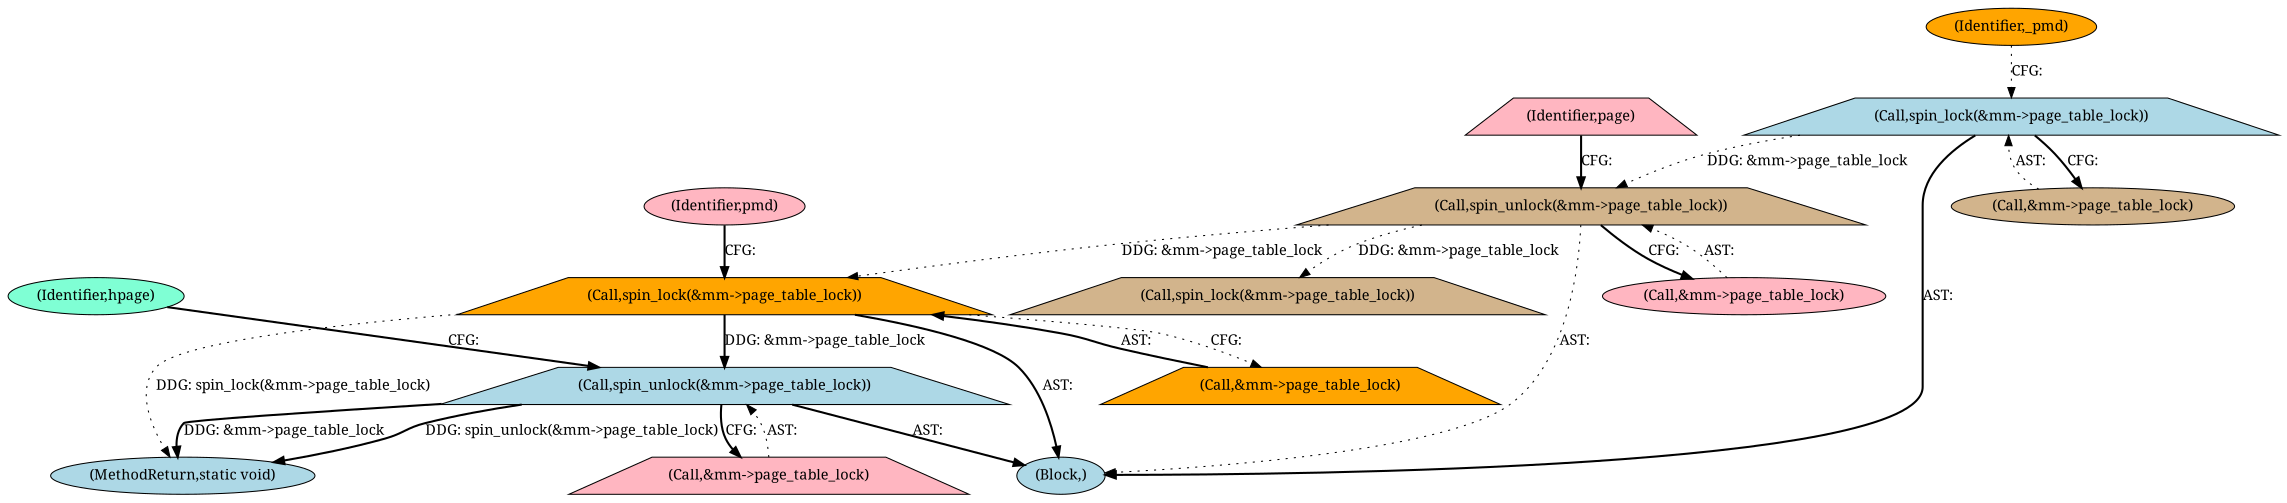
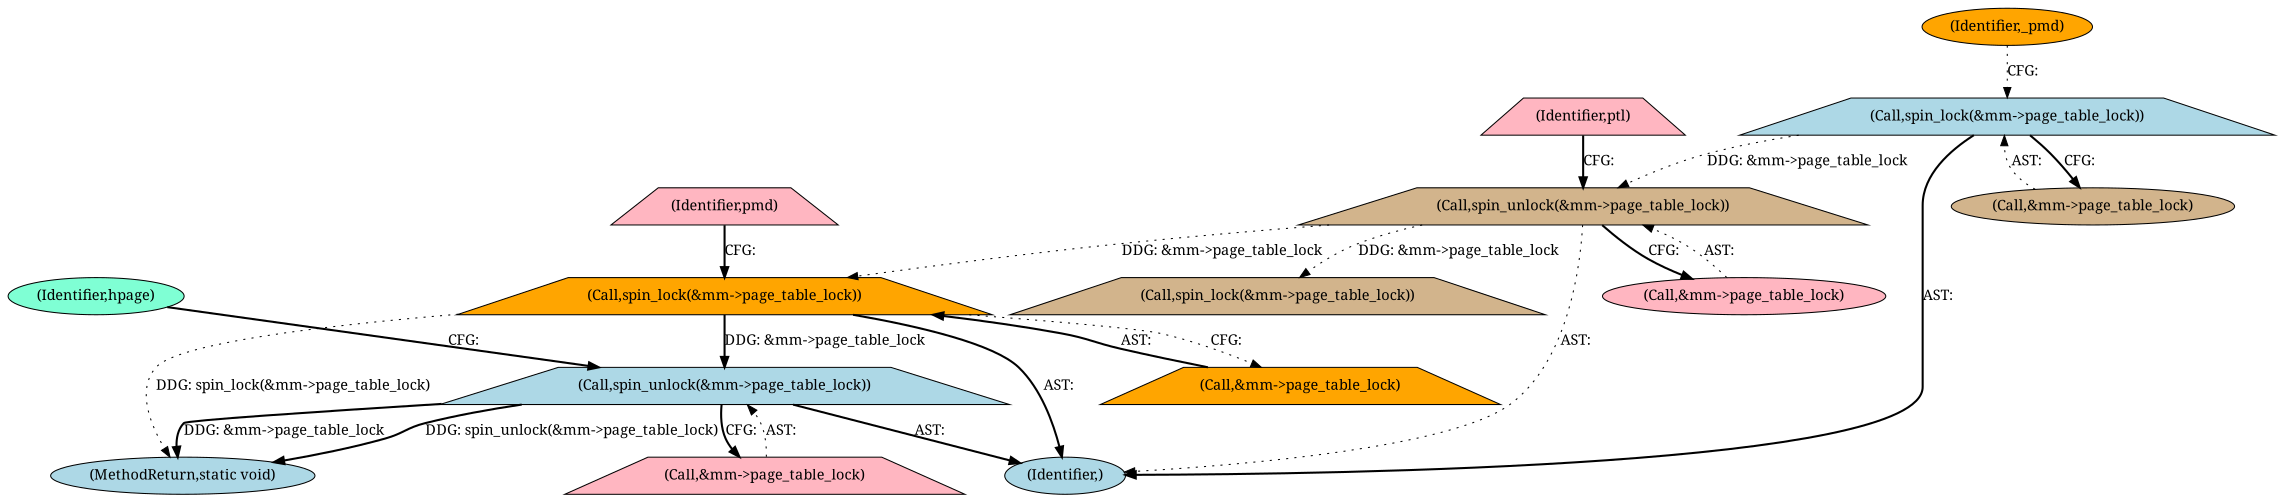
(1581, 117) -> (1583, 117)
(725, 206) -> (725, 206)
(1061, 476) -> (1065, 476)
